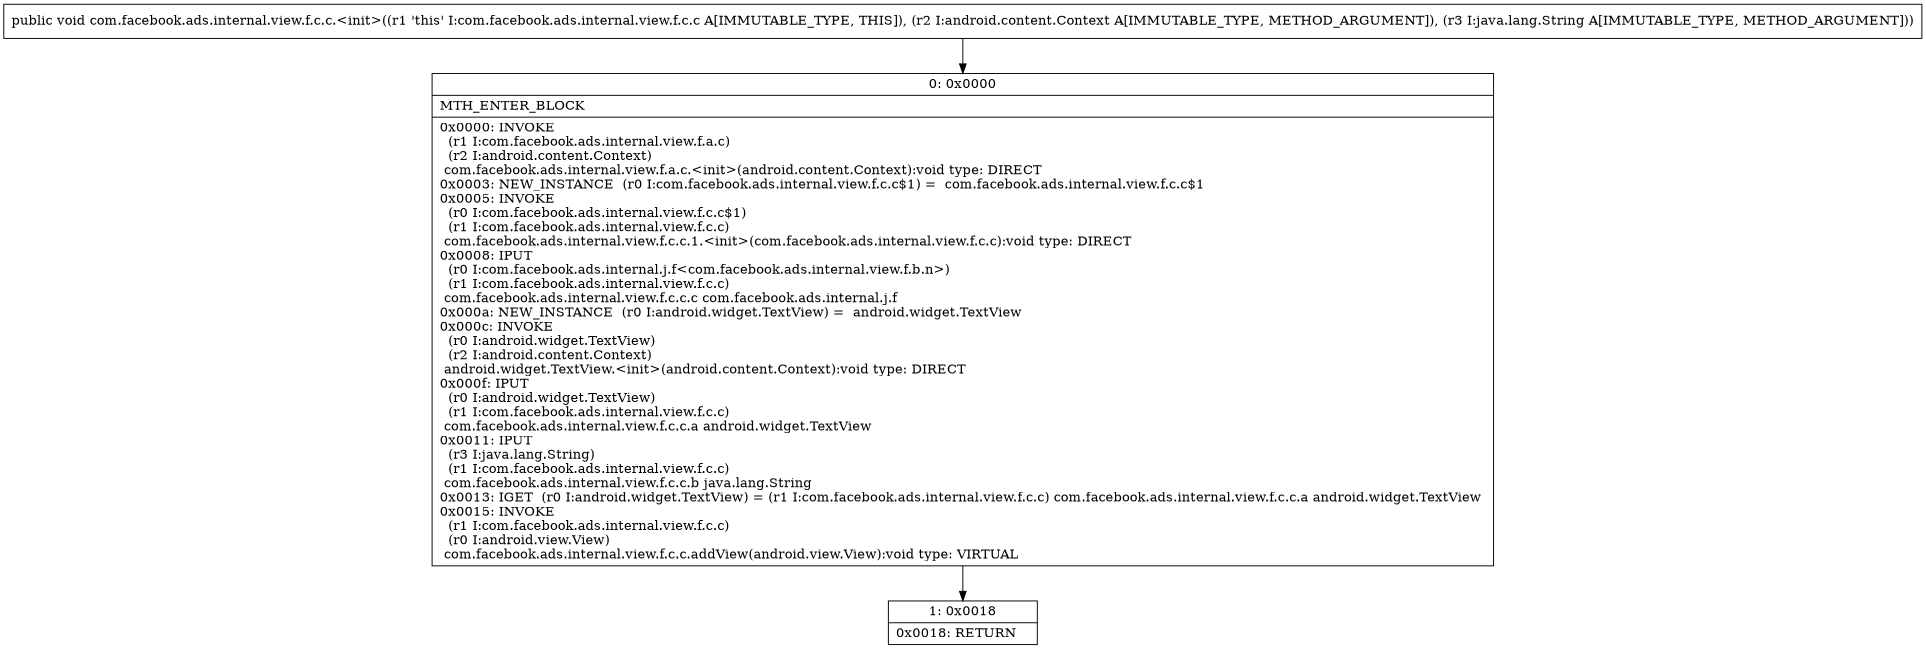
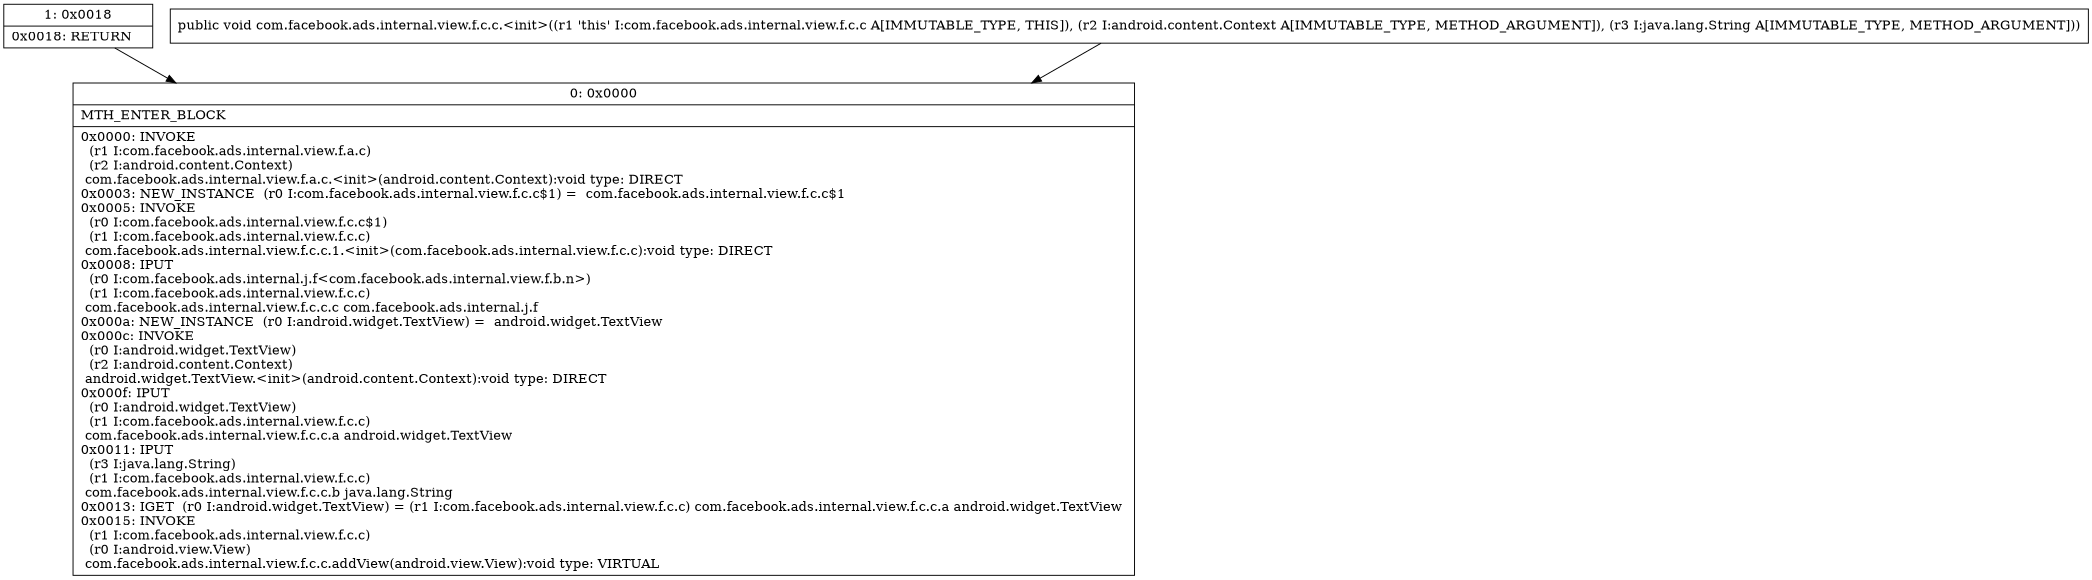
(963, 578) -> (141, 63)
